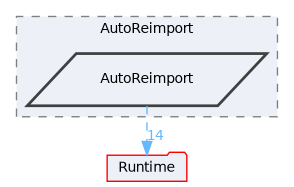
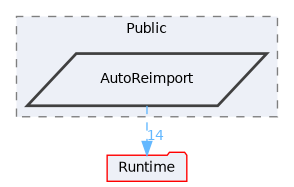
(147, 30) -> (147, 30)
